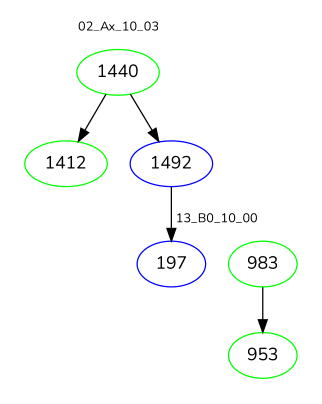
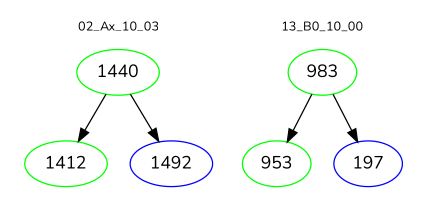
(171, 215) -> (342, 112)
